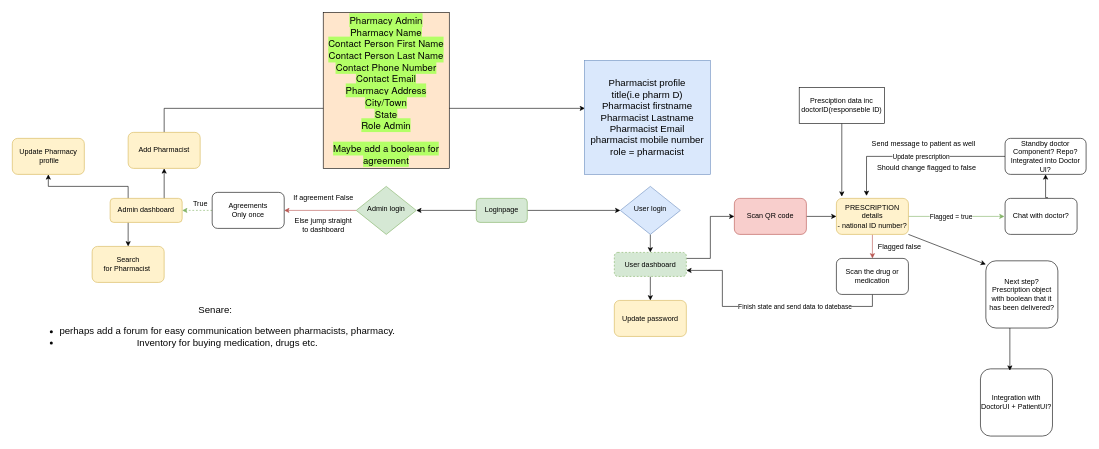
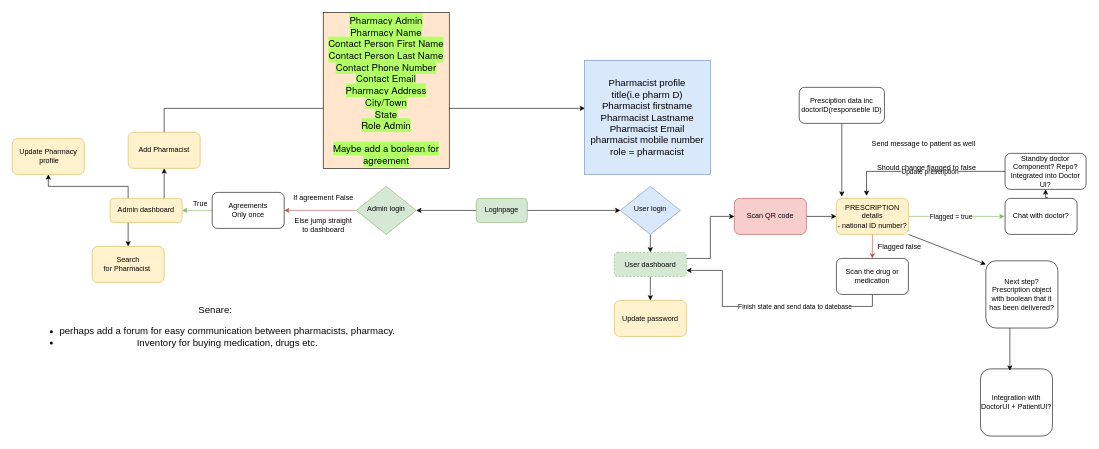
(842, 105) -> (842, 105)
(1045, 156) -> (1045, 171)
(199, 210) -> (199, 210)
